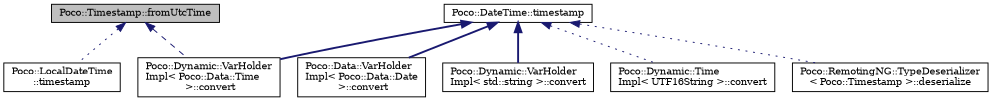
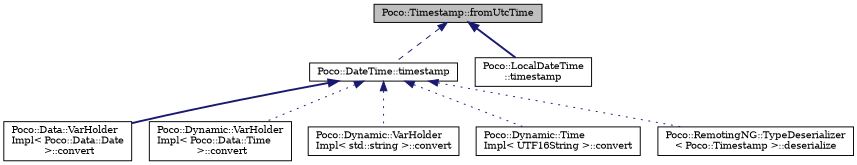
(371, 41) -> (310, 103)
(170, 43) -> (417, 46)
(98, 46) -> (496, 43)
(518, 48) -> (384, 109)
